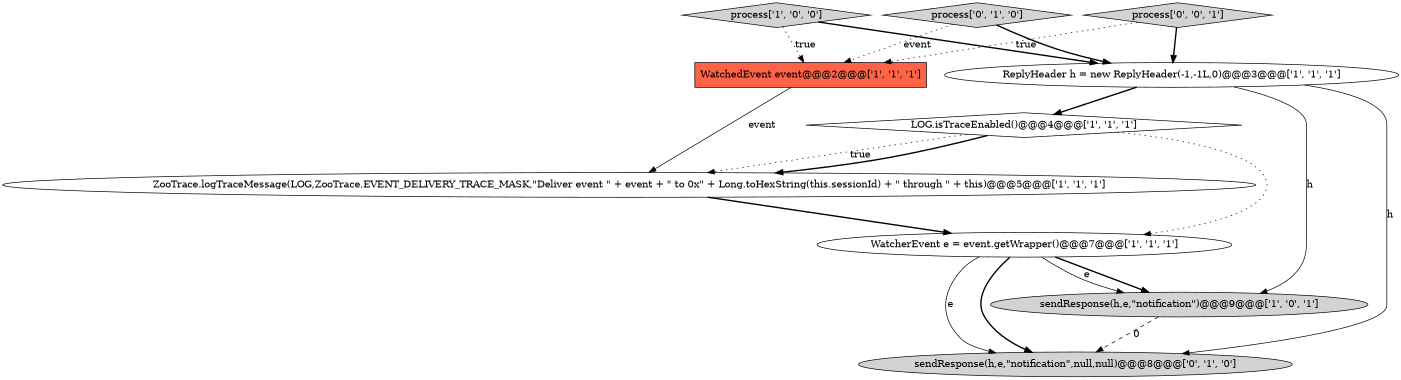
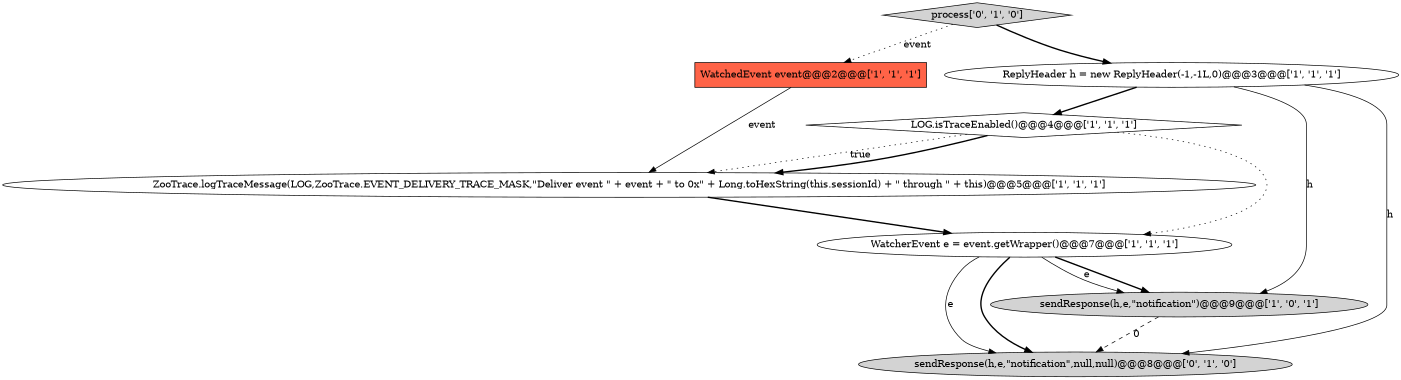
(776, 15) -> none
(1178, 15) -> none
